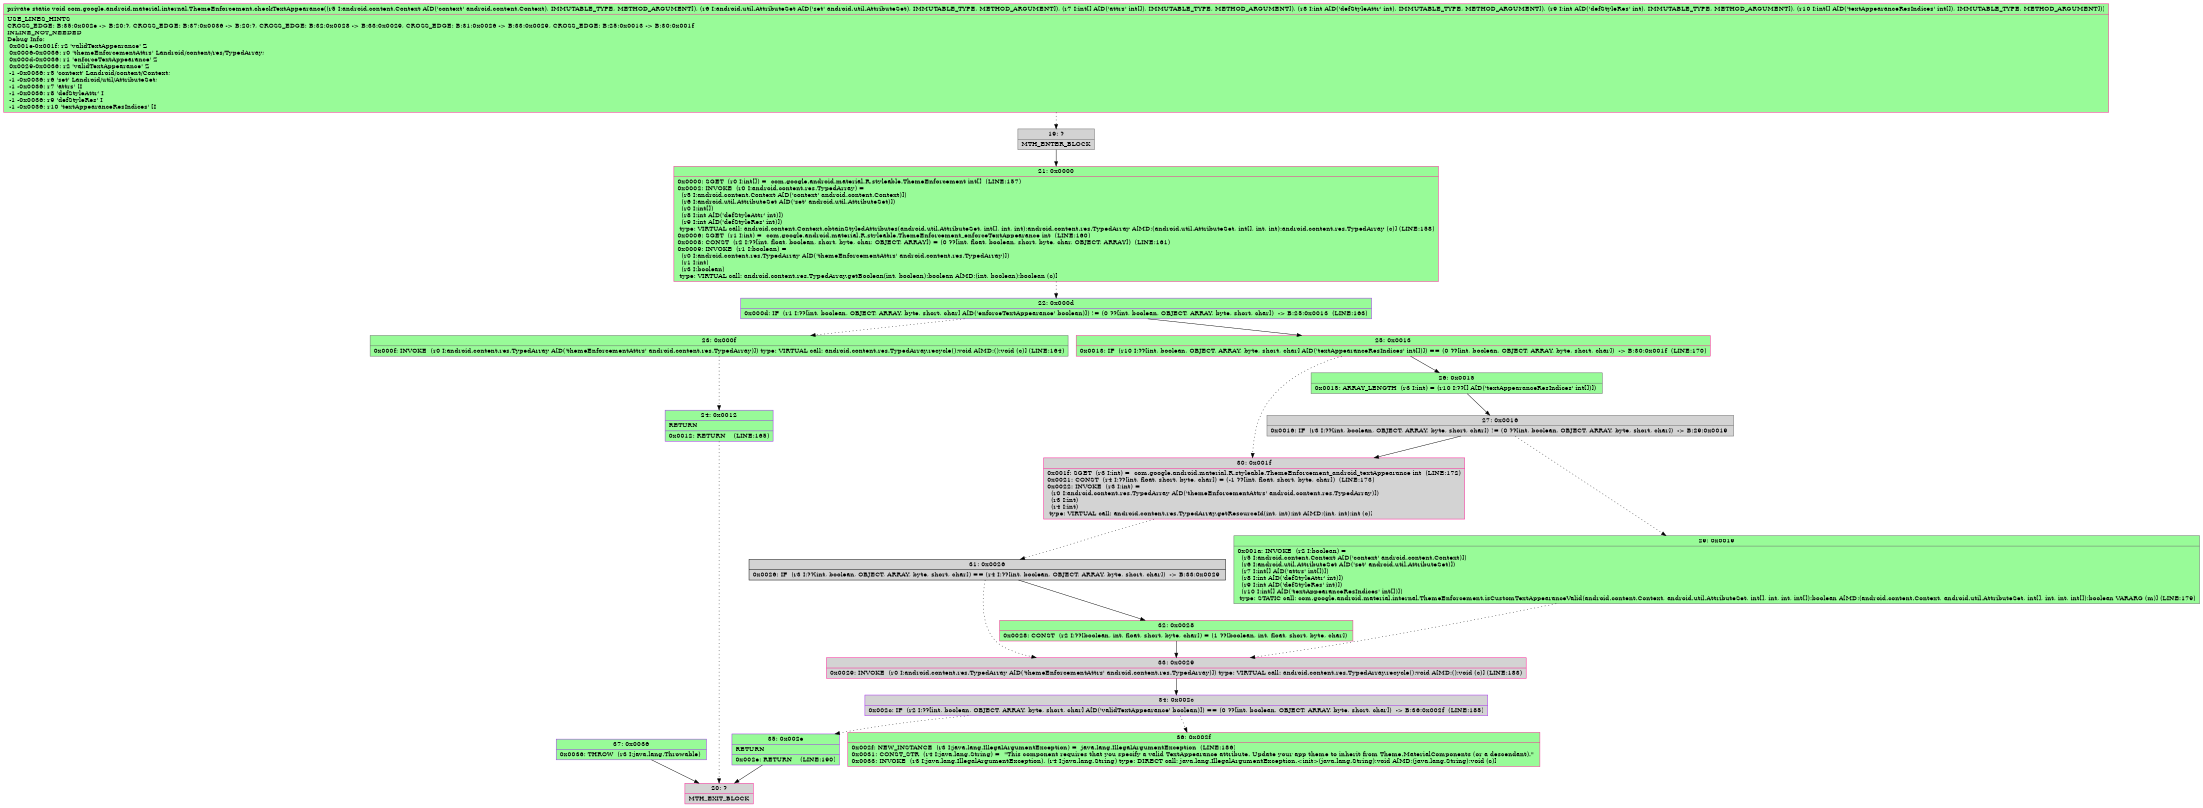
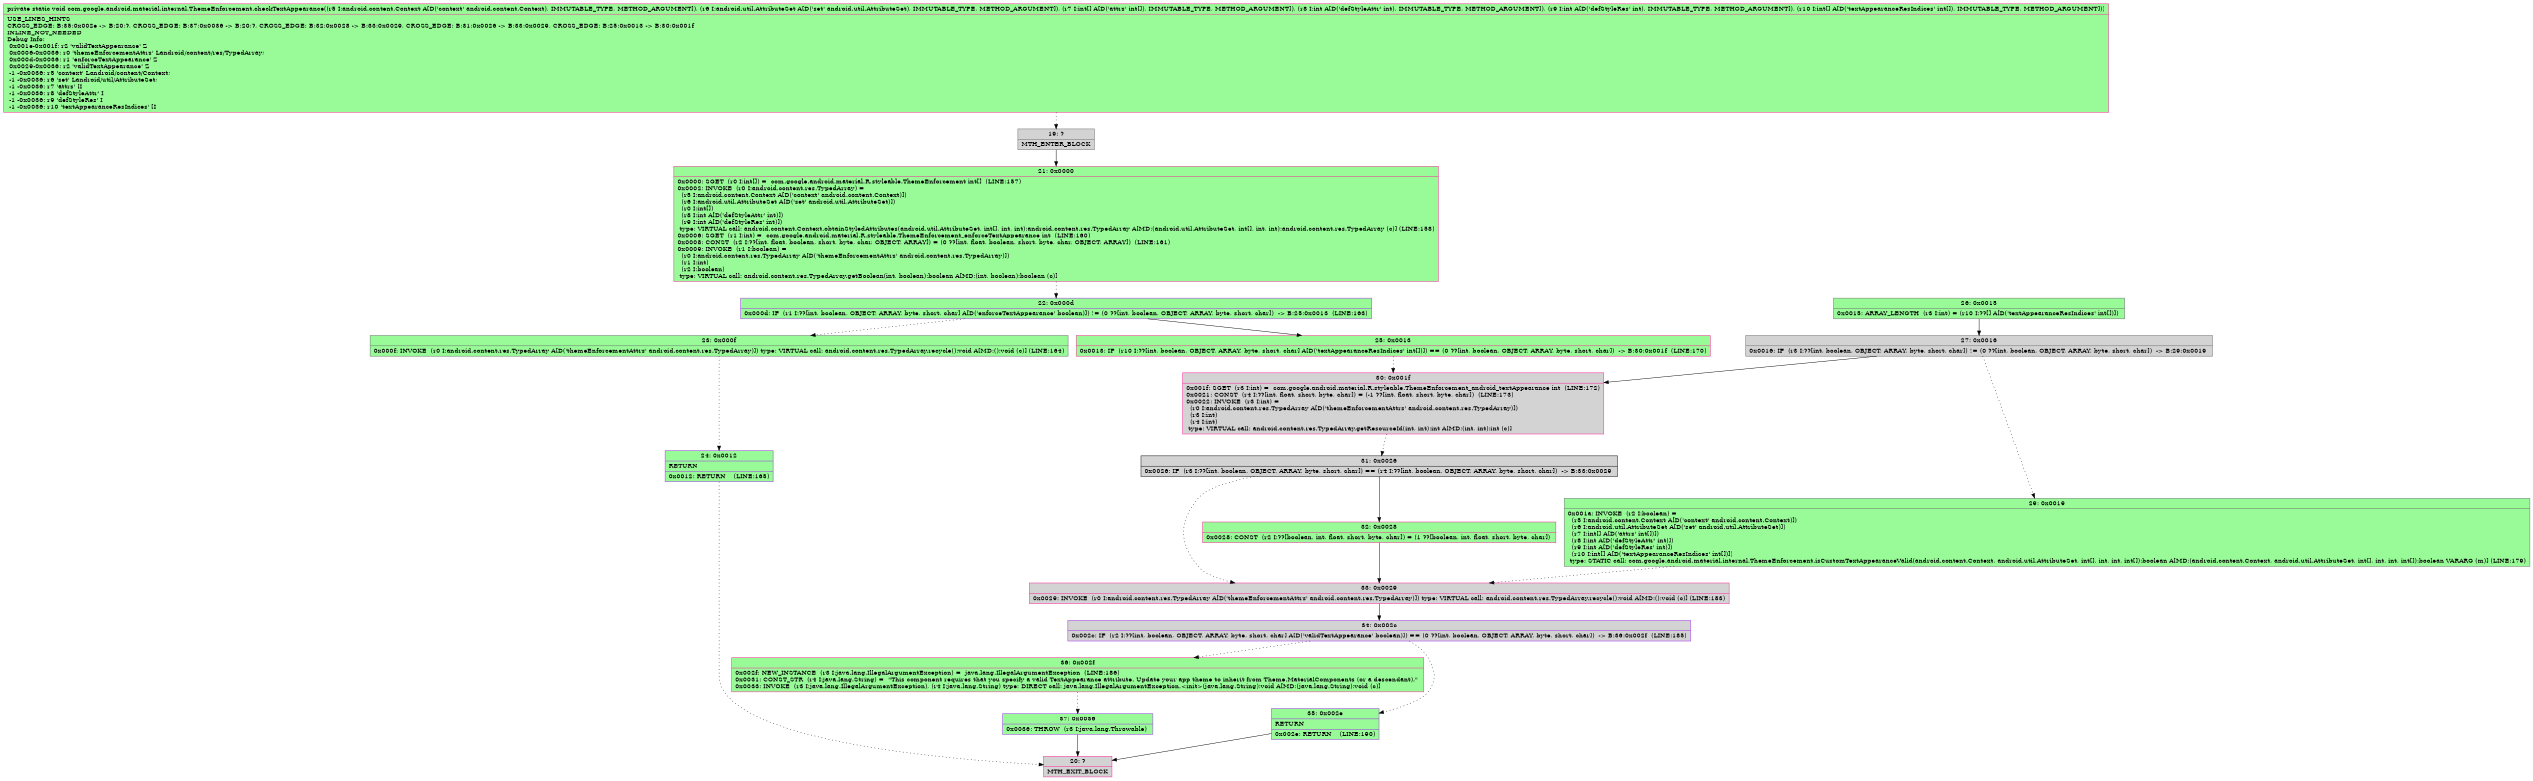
(701, 269) -> (701, 269)
(1423, 363) -> none
none -> (1078, 700)
